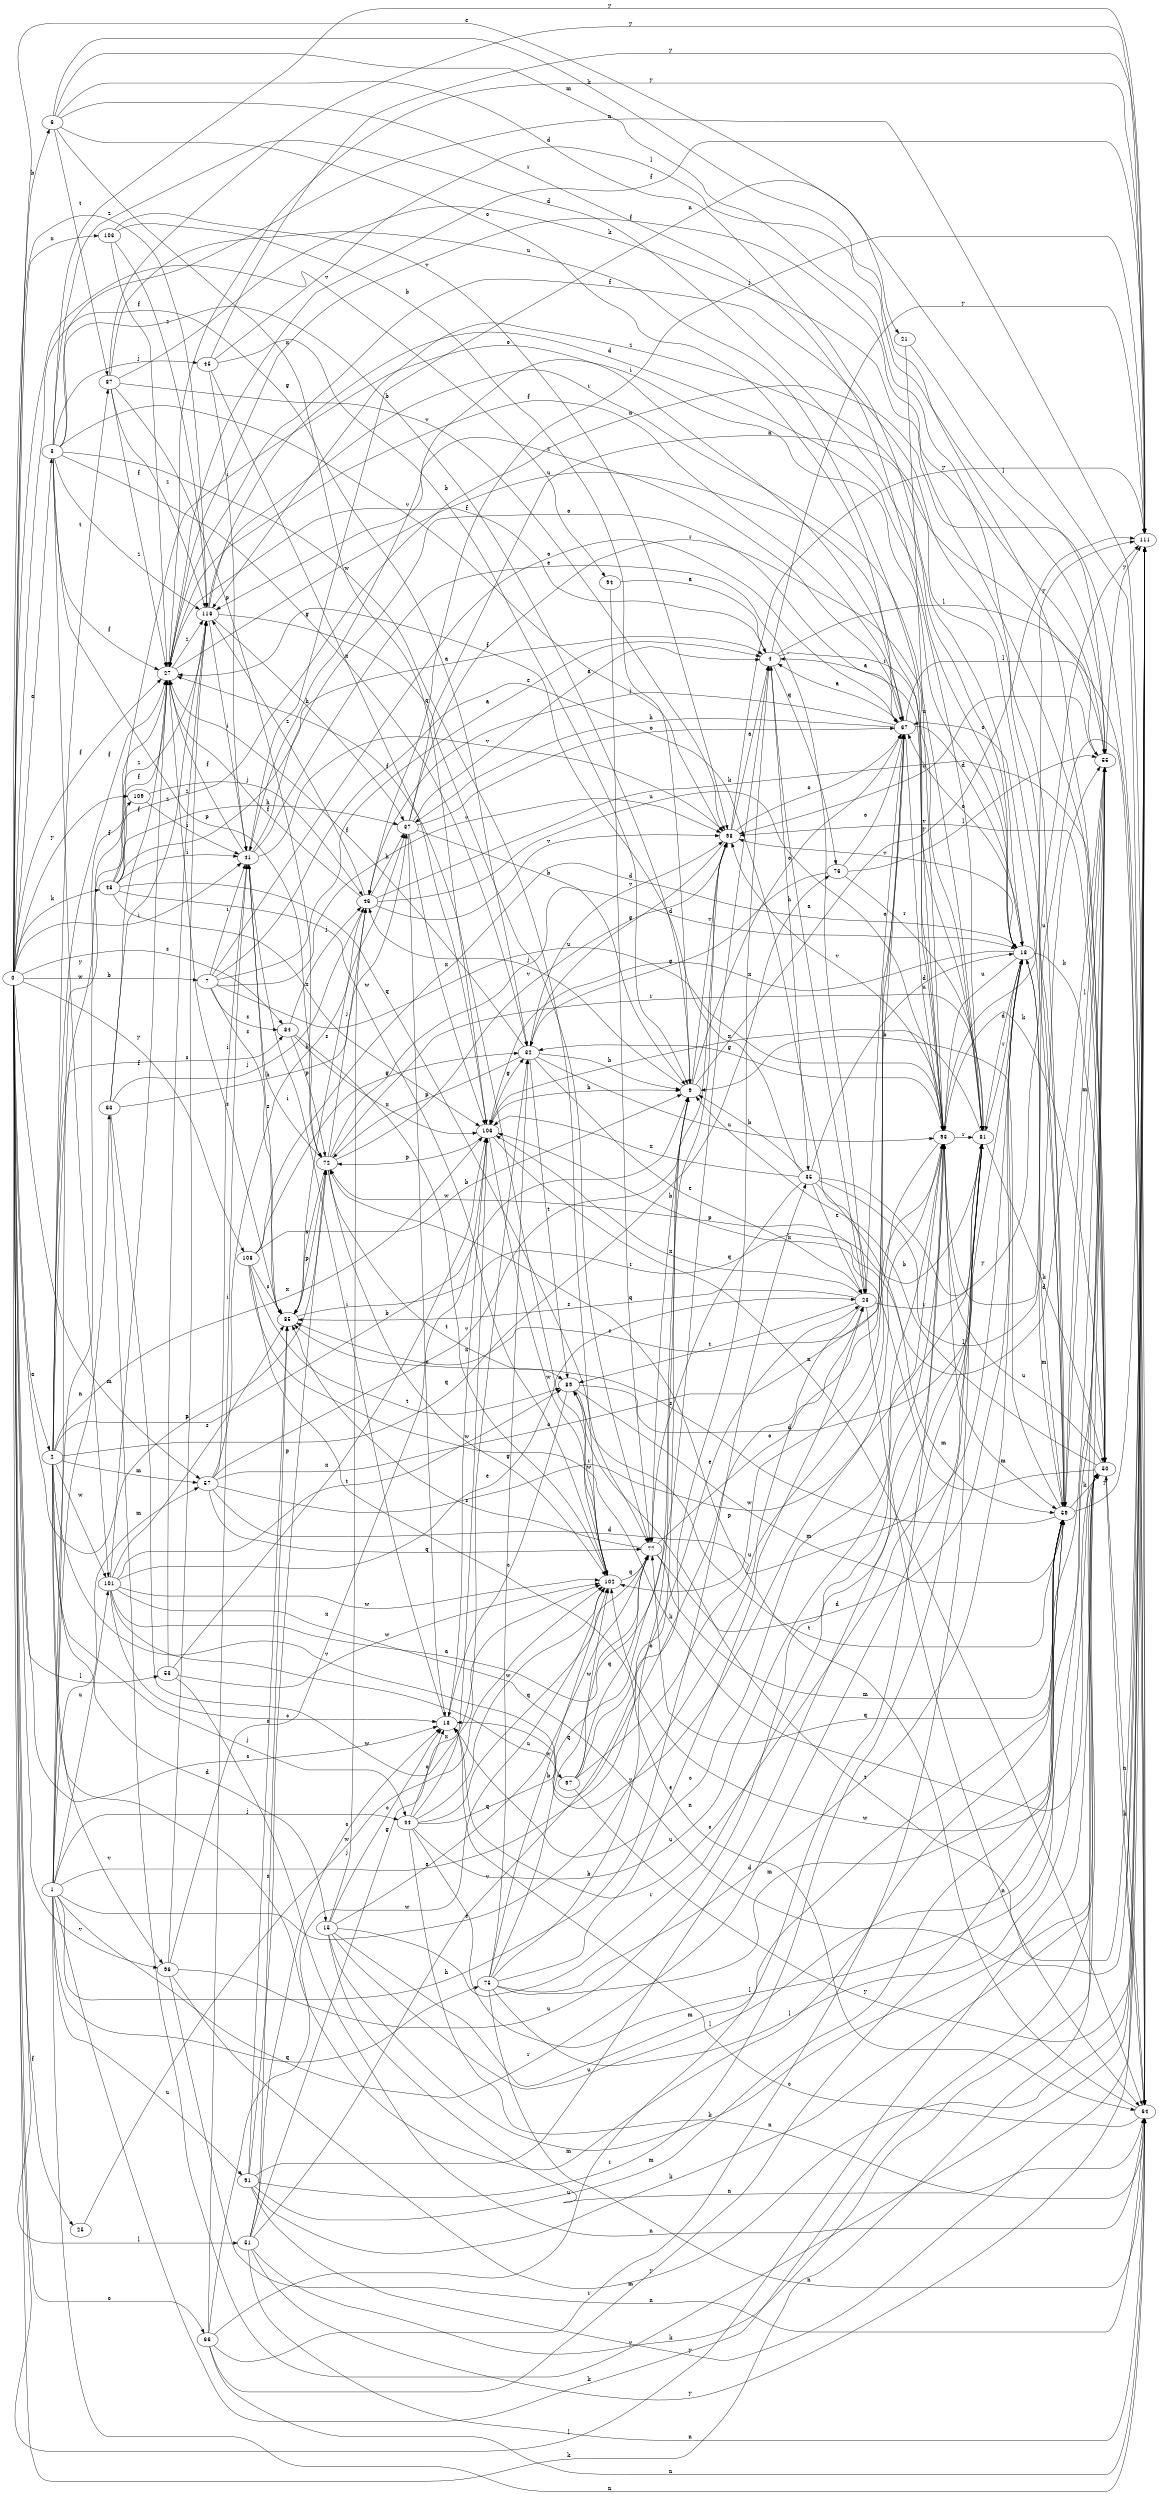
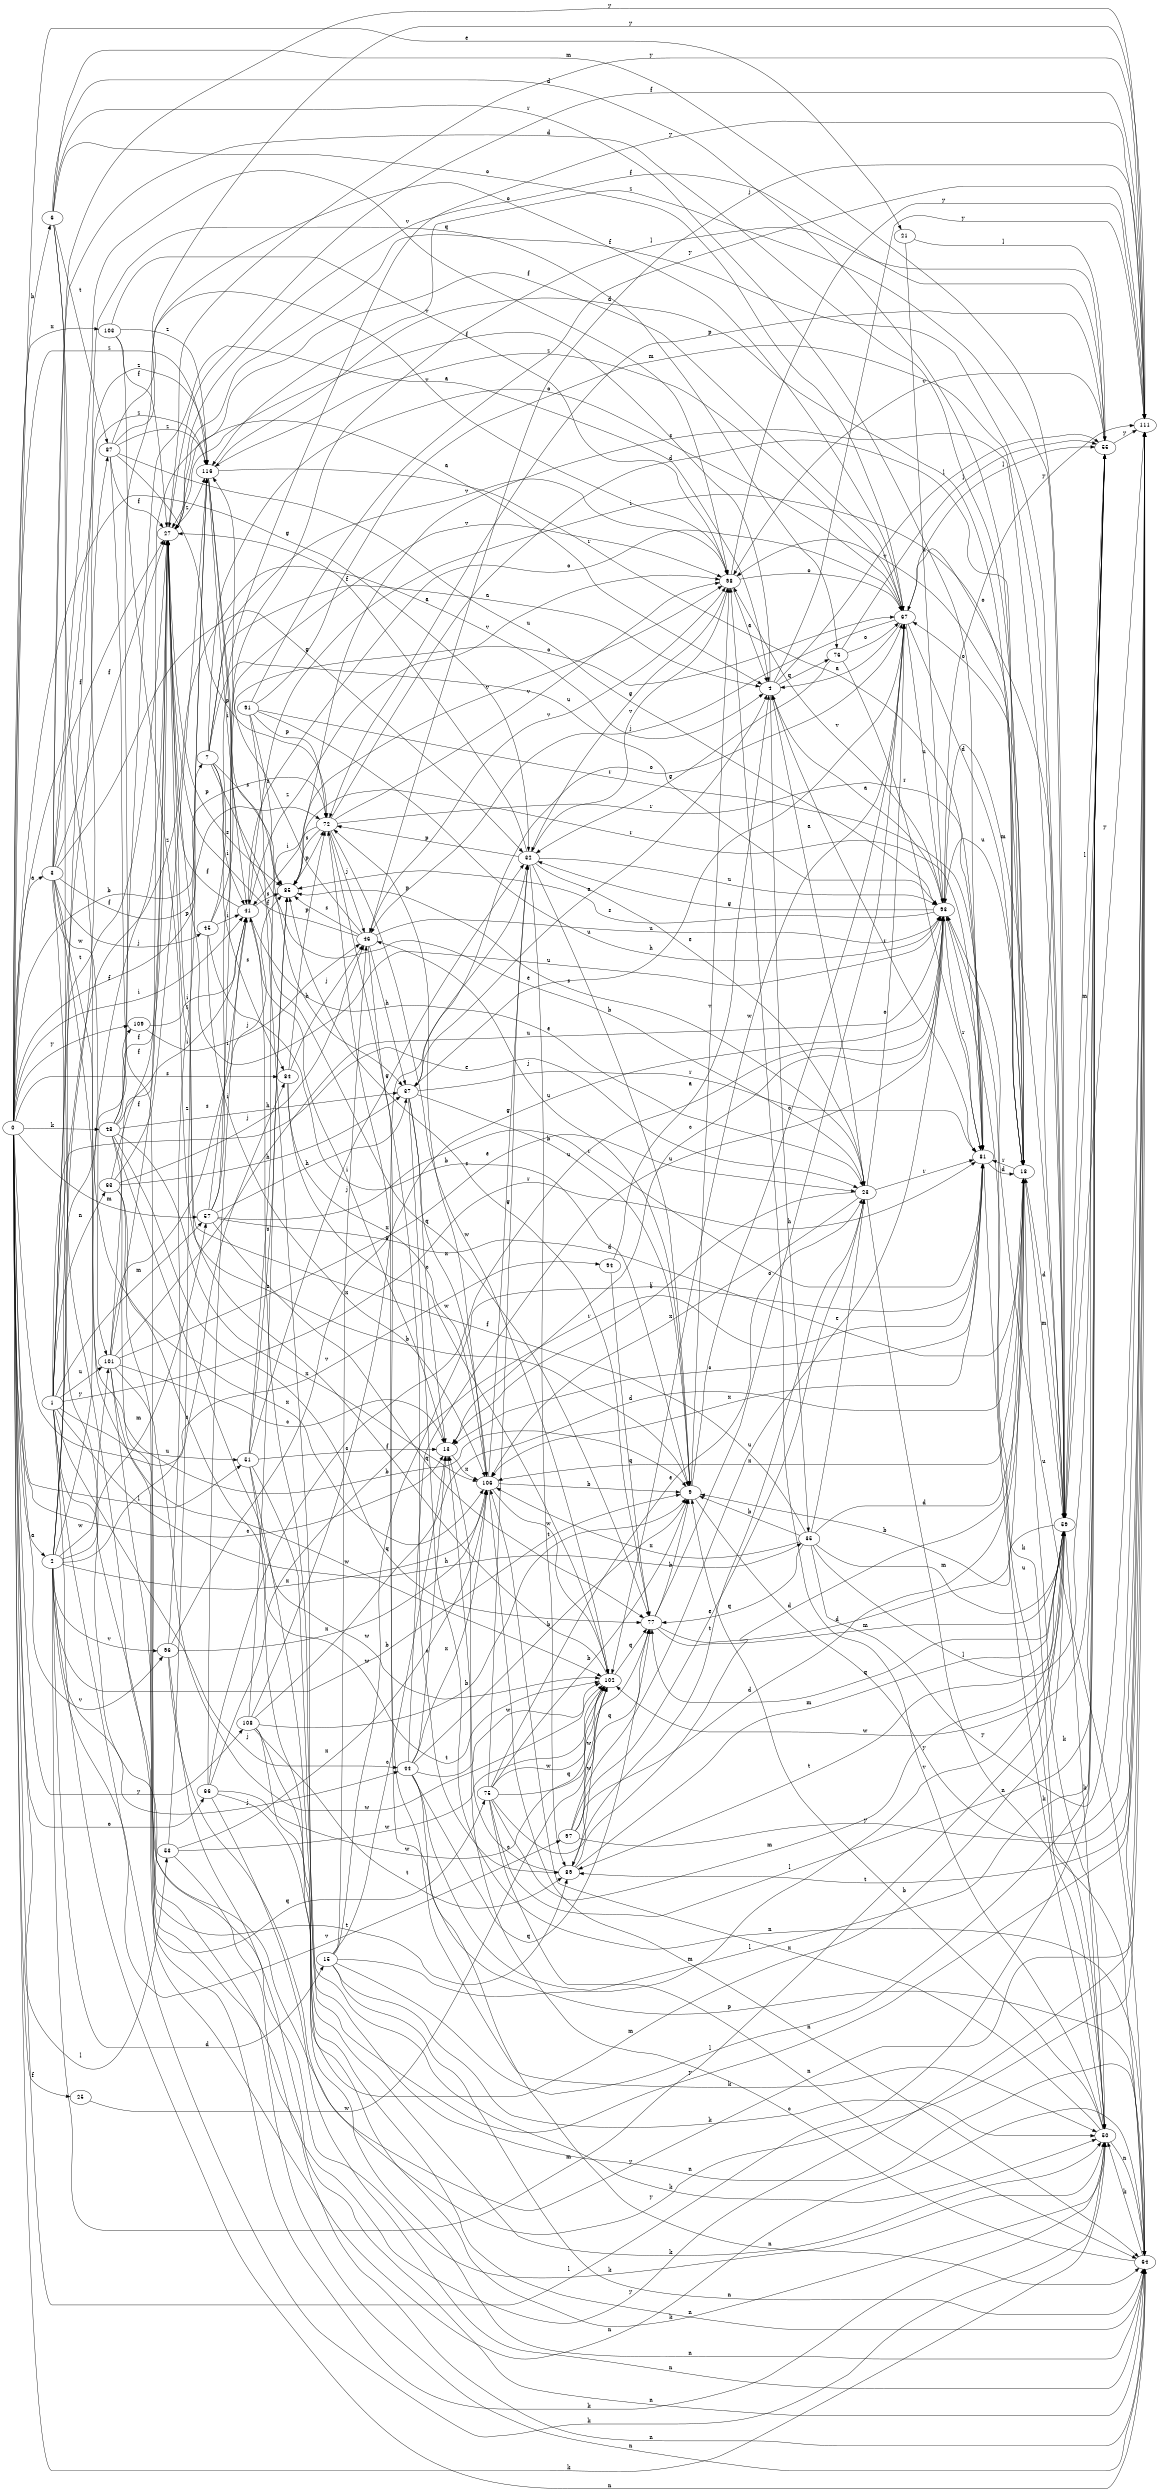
(531, 1776) -> none
(104, 2054) -> (164, 1455)
